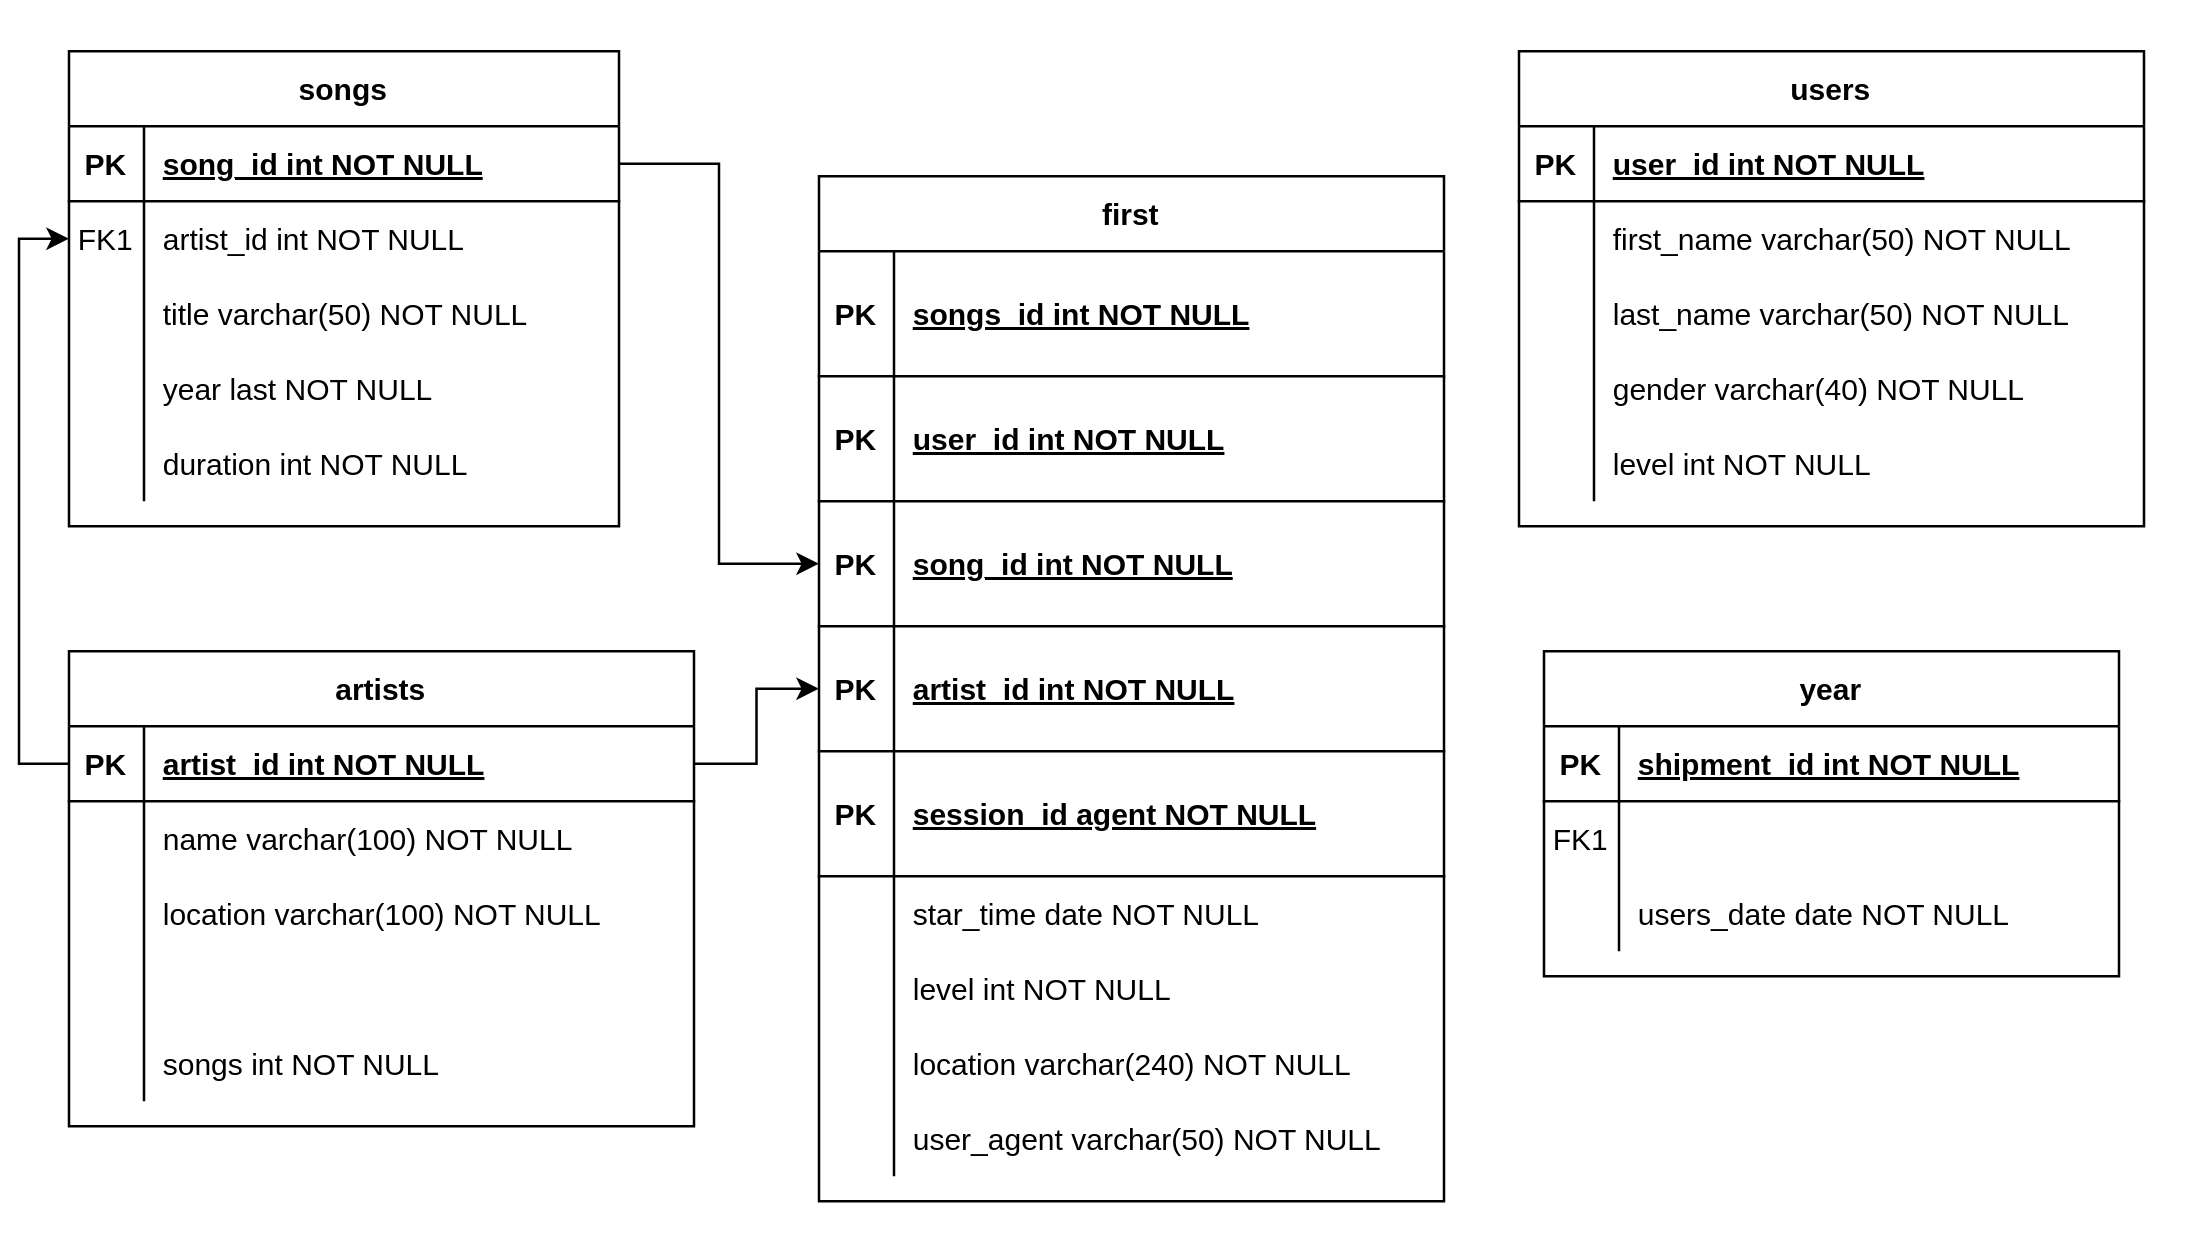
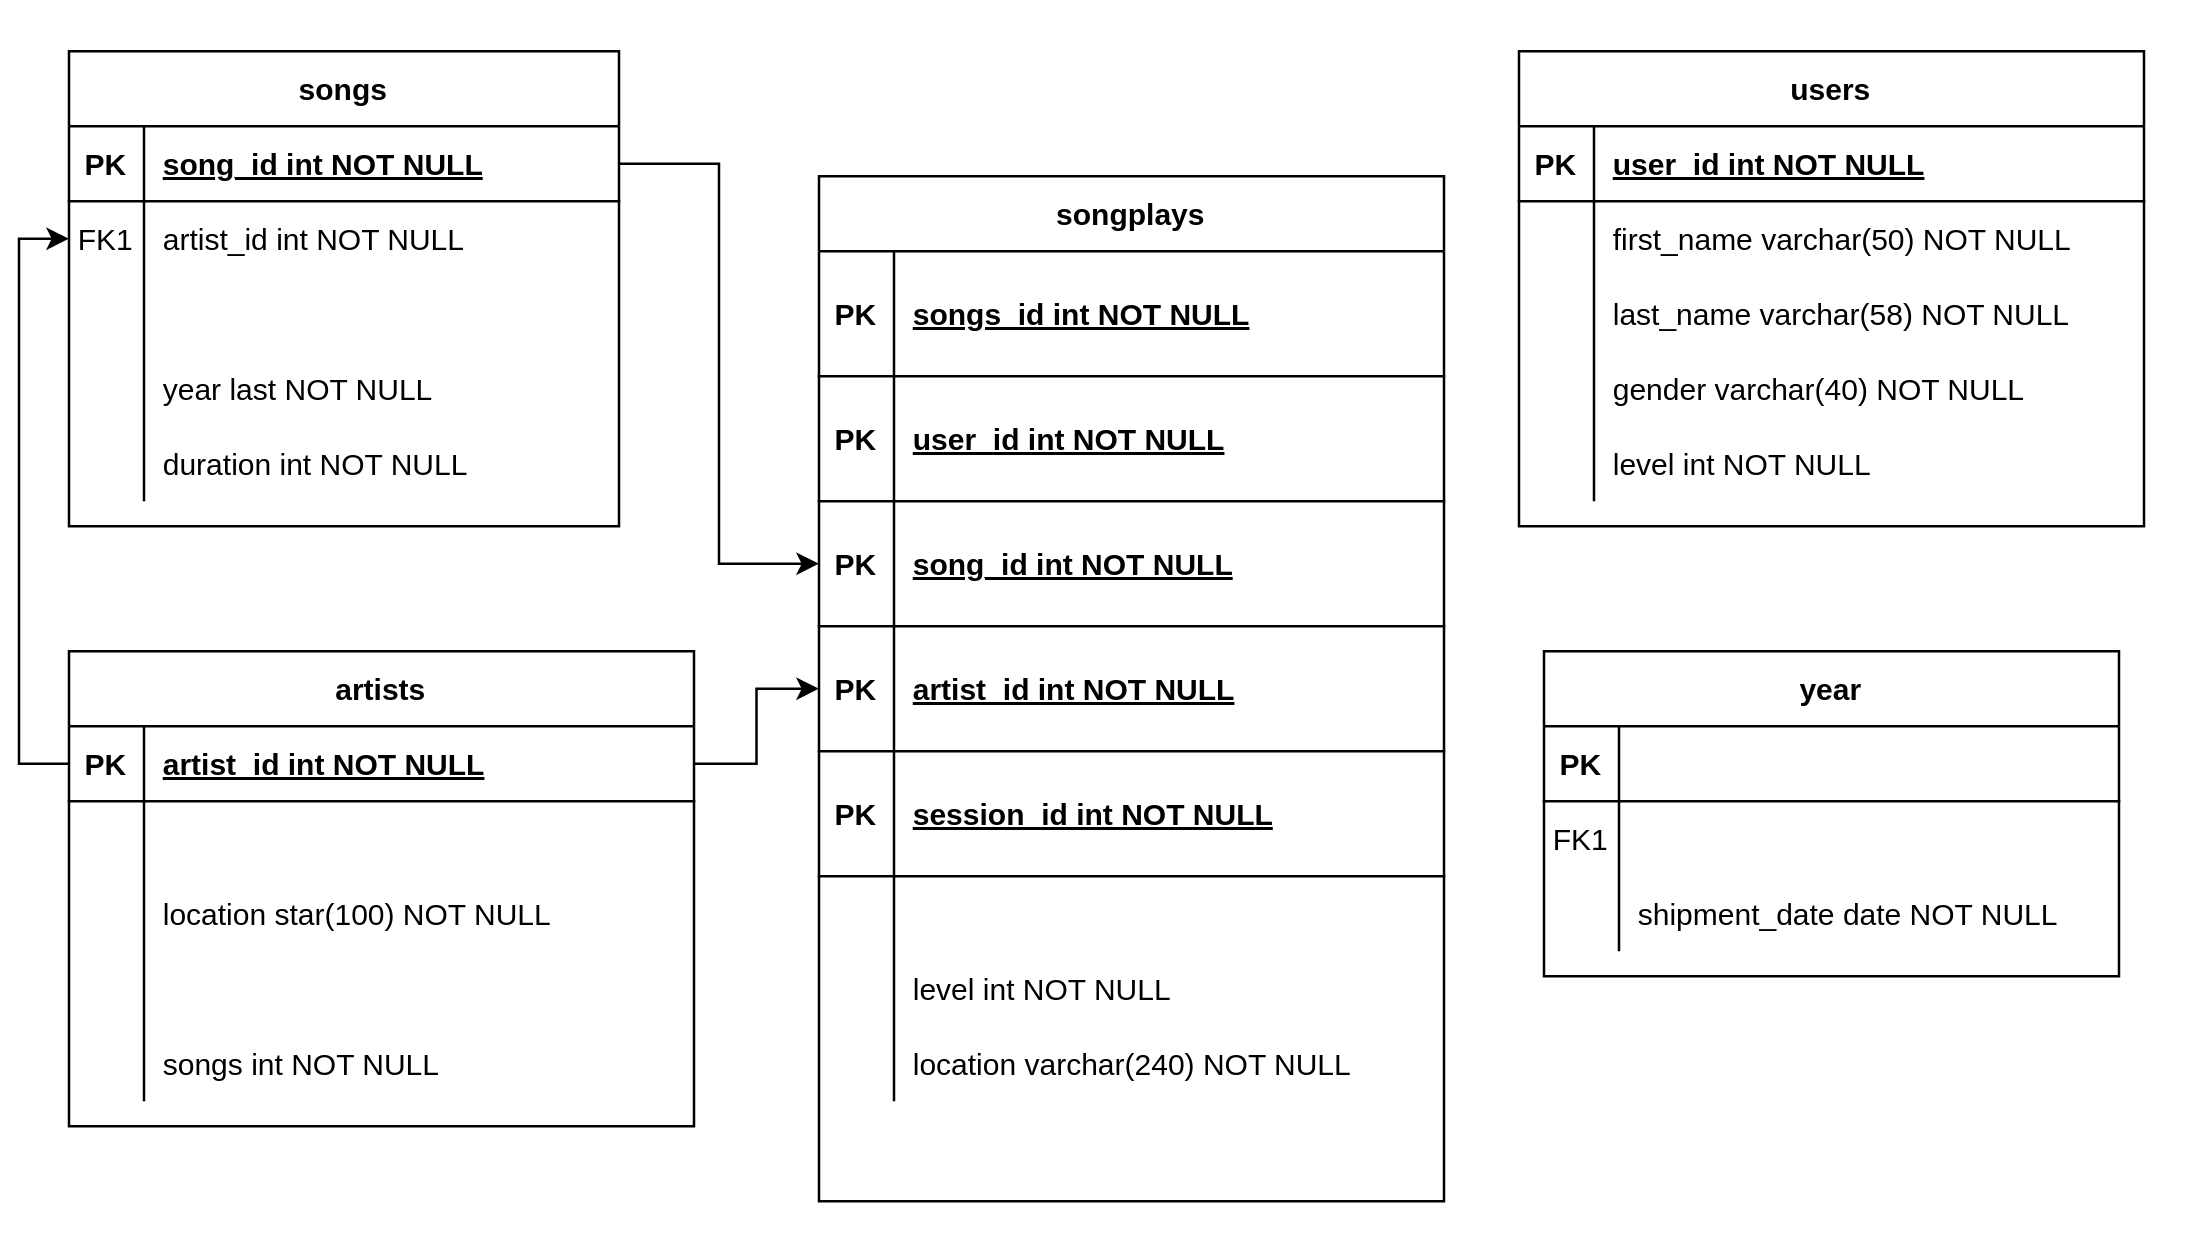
(1130, 215) -> (1130, 215)
(381, 314) -> none
(1849, 315) -> (1849, 315)
(1869, 764) -> none
(1107, 815) -> (1086, 815)
(419, 839) -> none
(1169, 914) -> none
(395, 915) -> (370, 915)
(1827, 915) -> (1849, 915)
(1169, 1139) -> none
